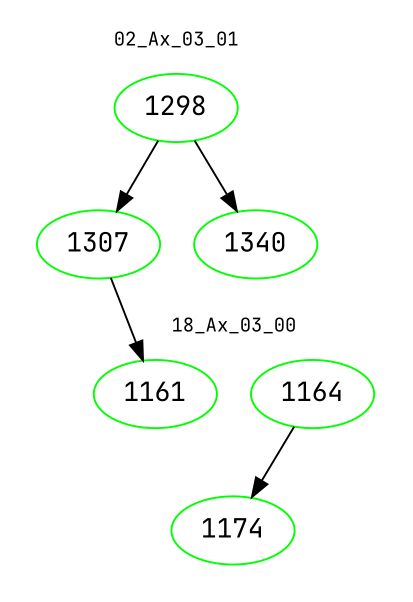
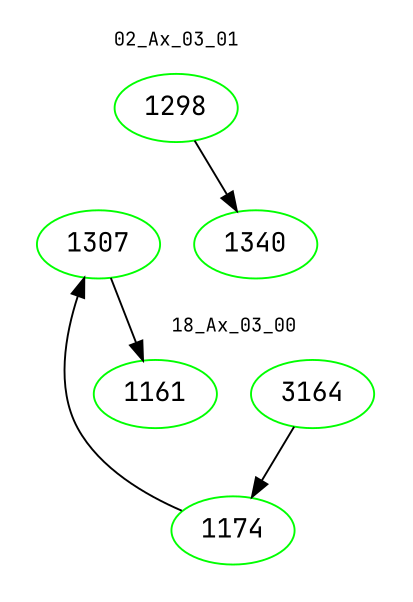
(142, 168) -> (93, 450)
(313, 394) -> (313, 394)
